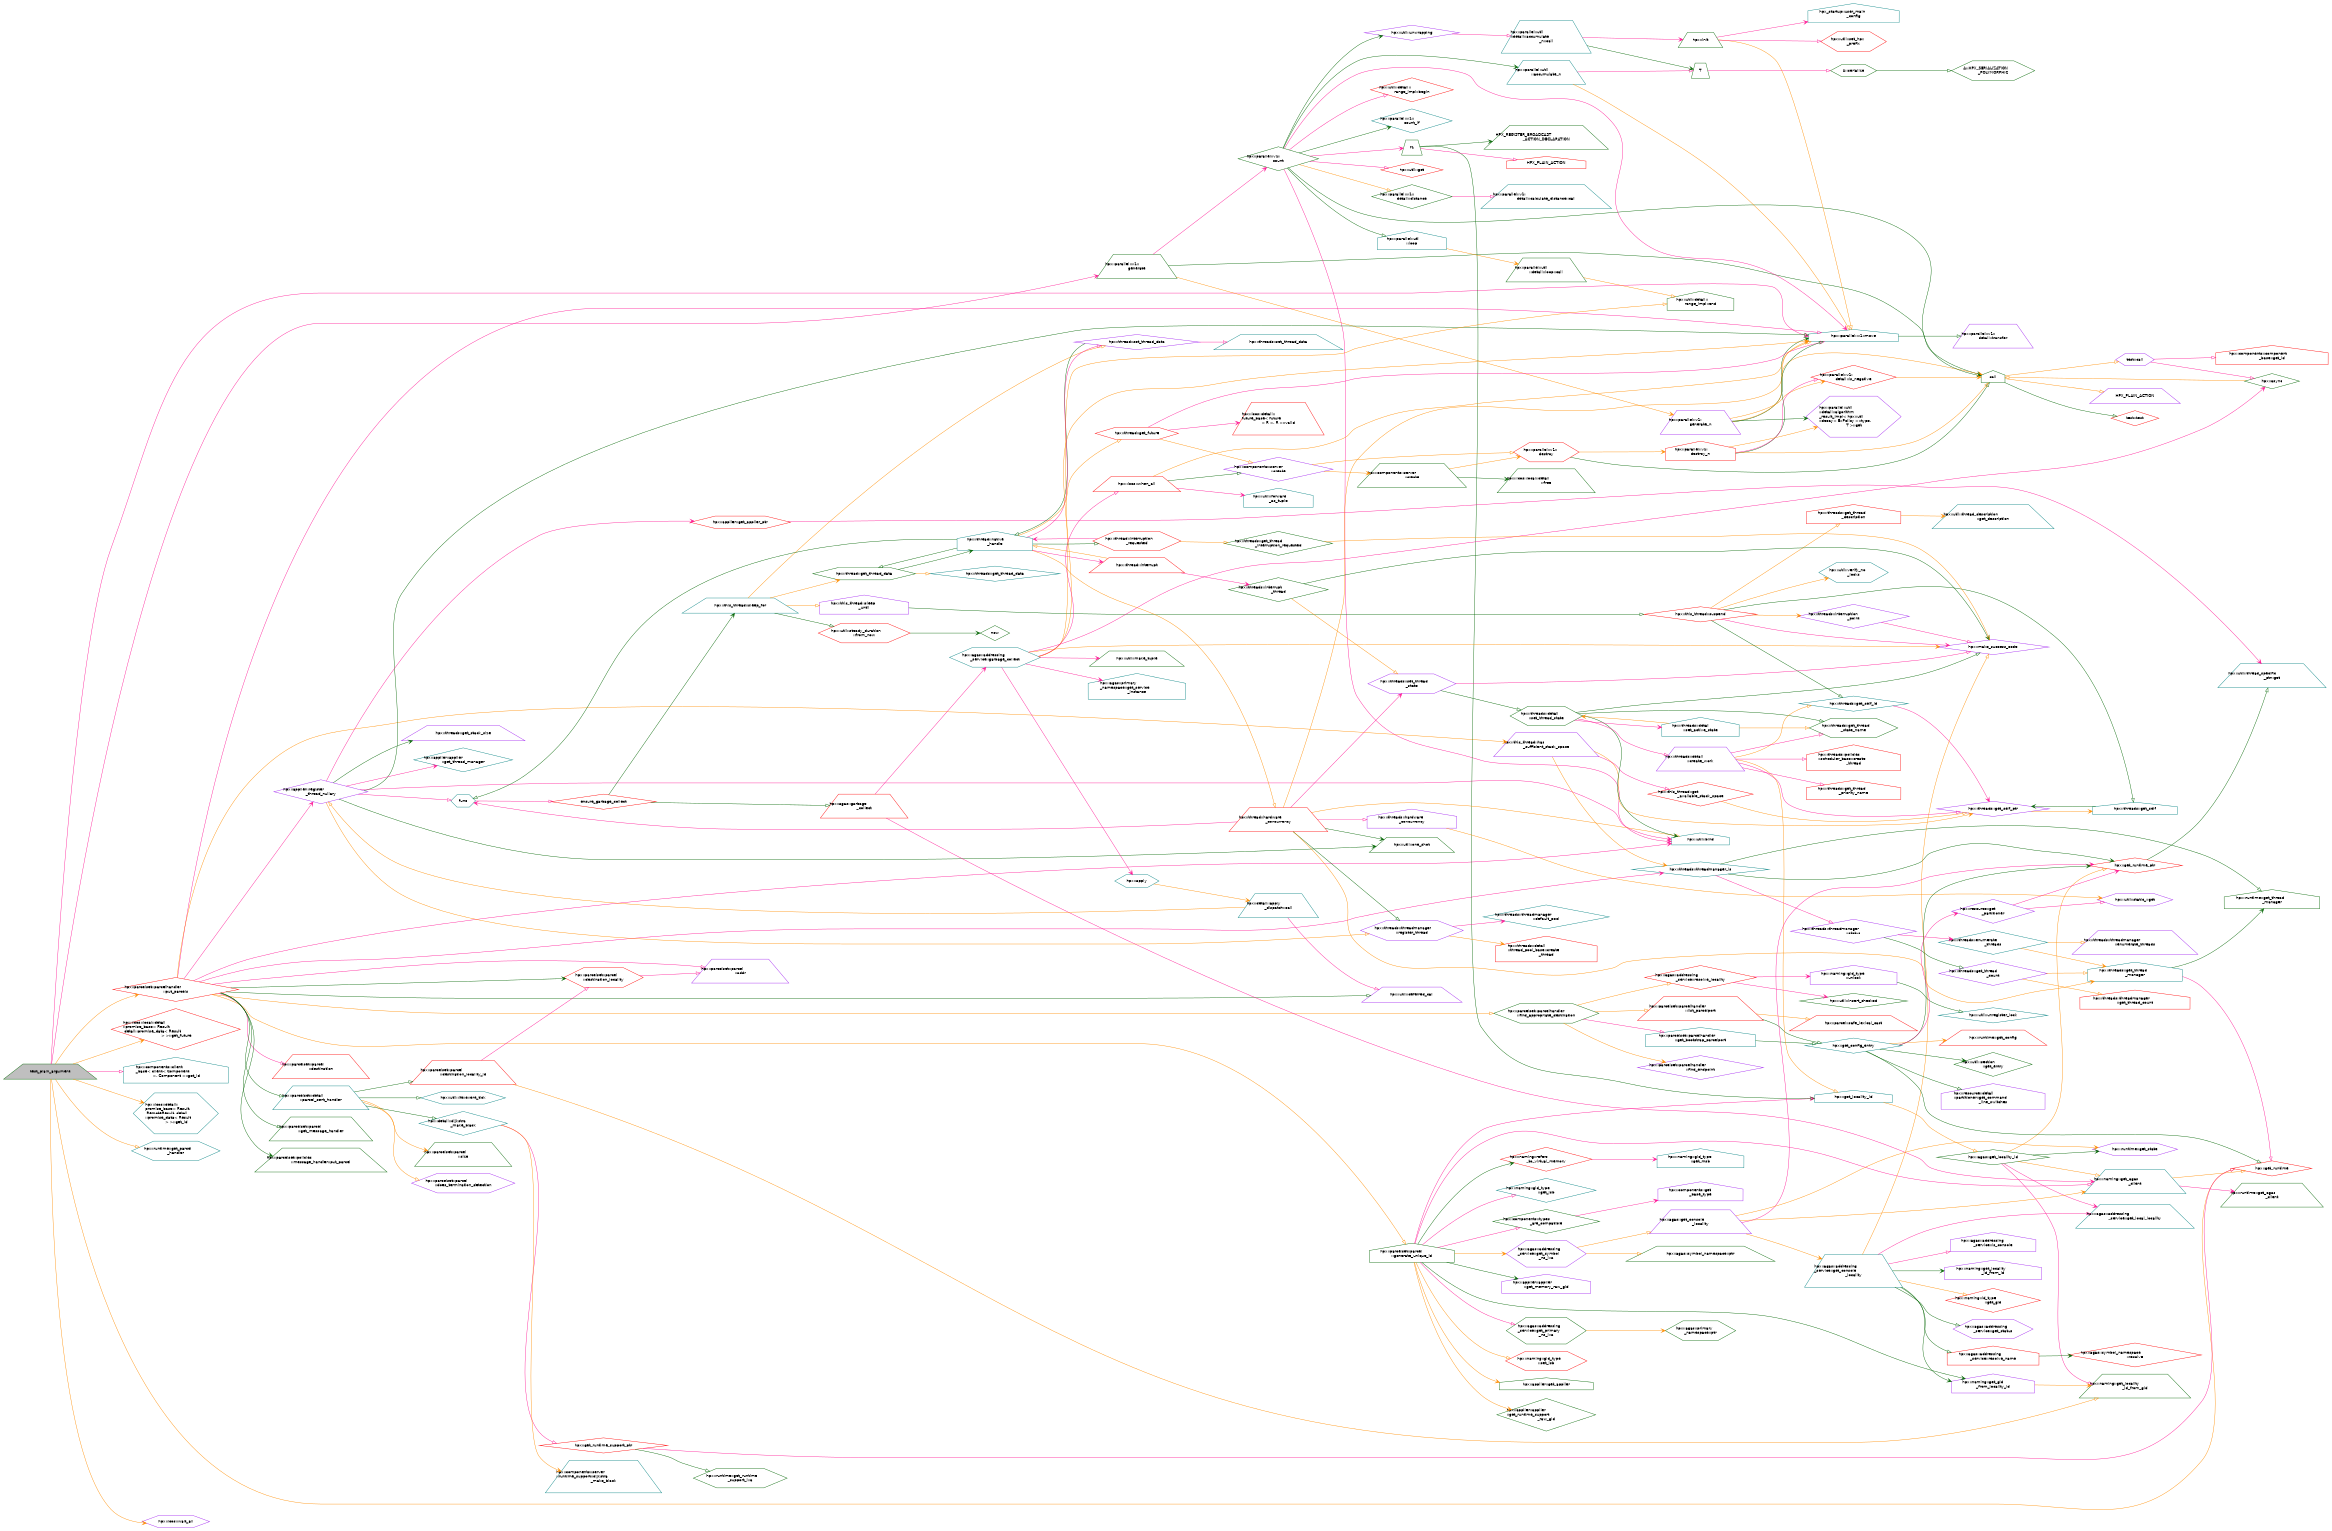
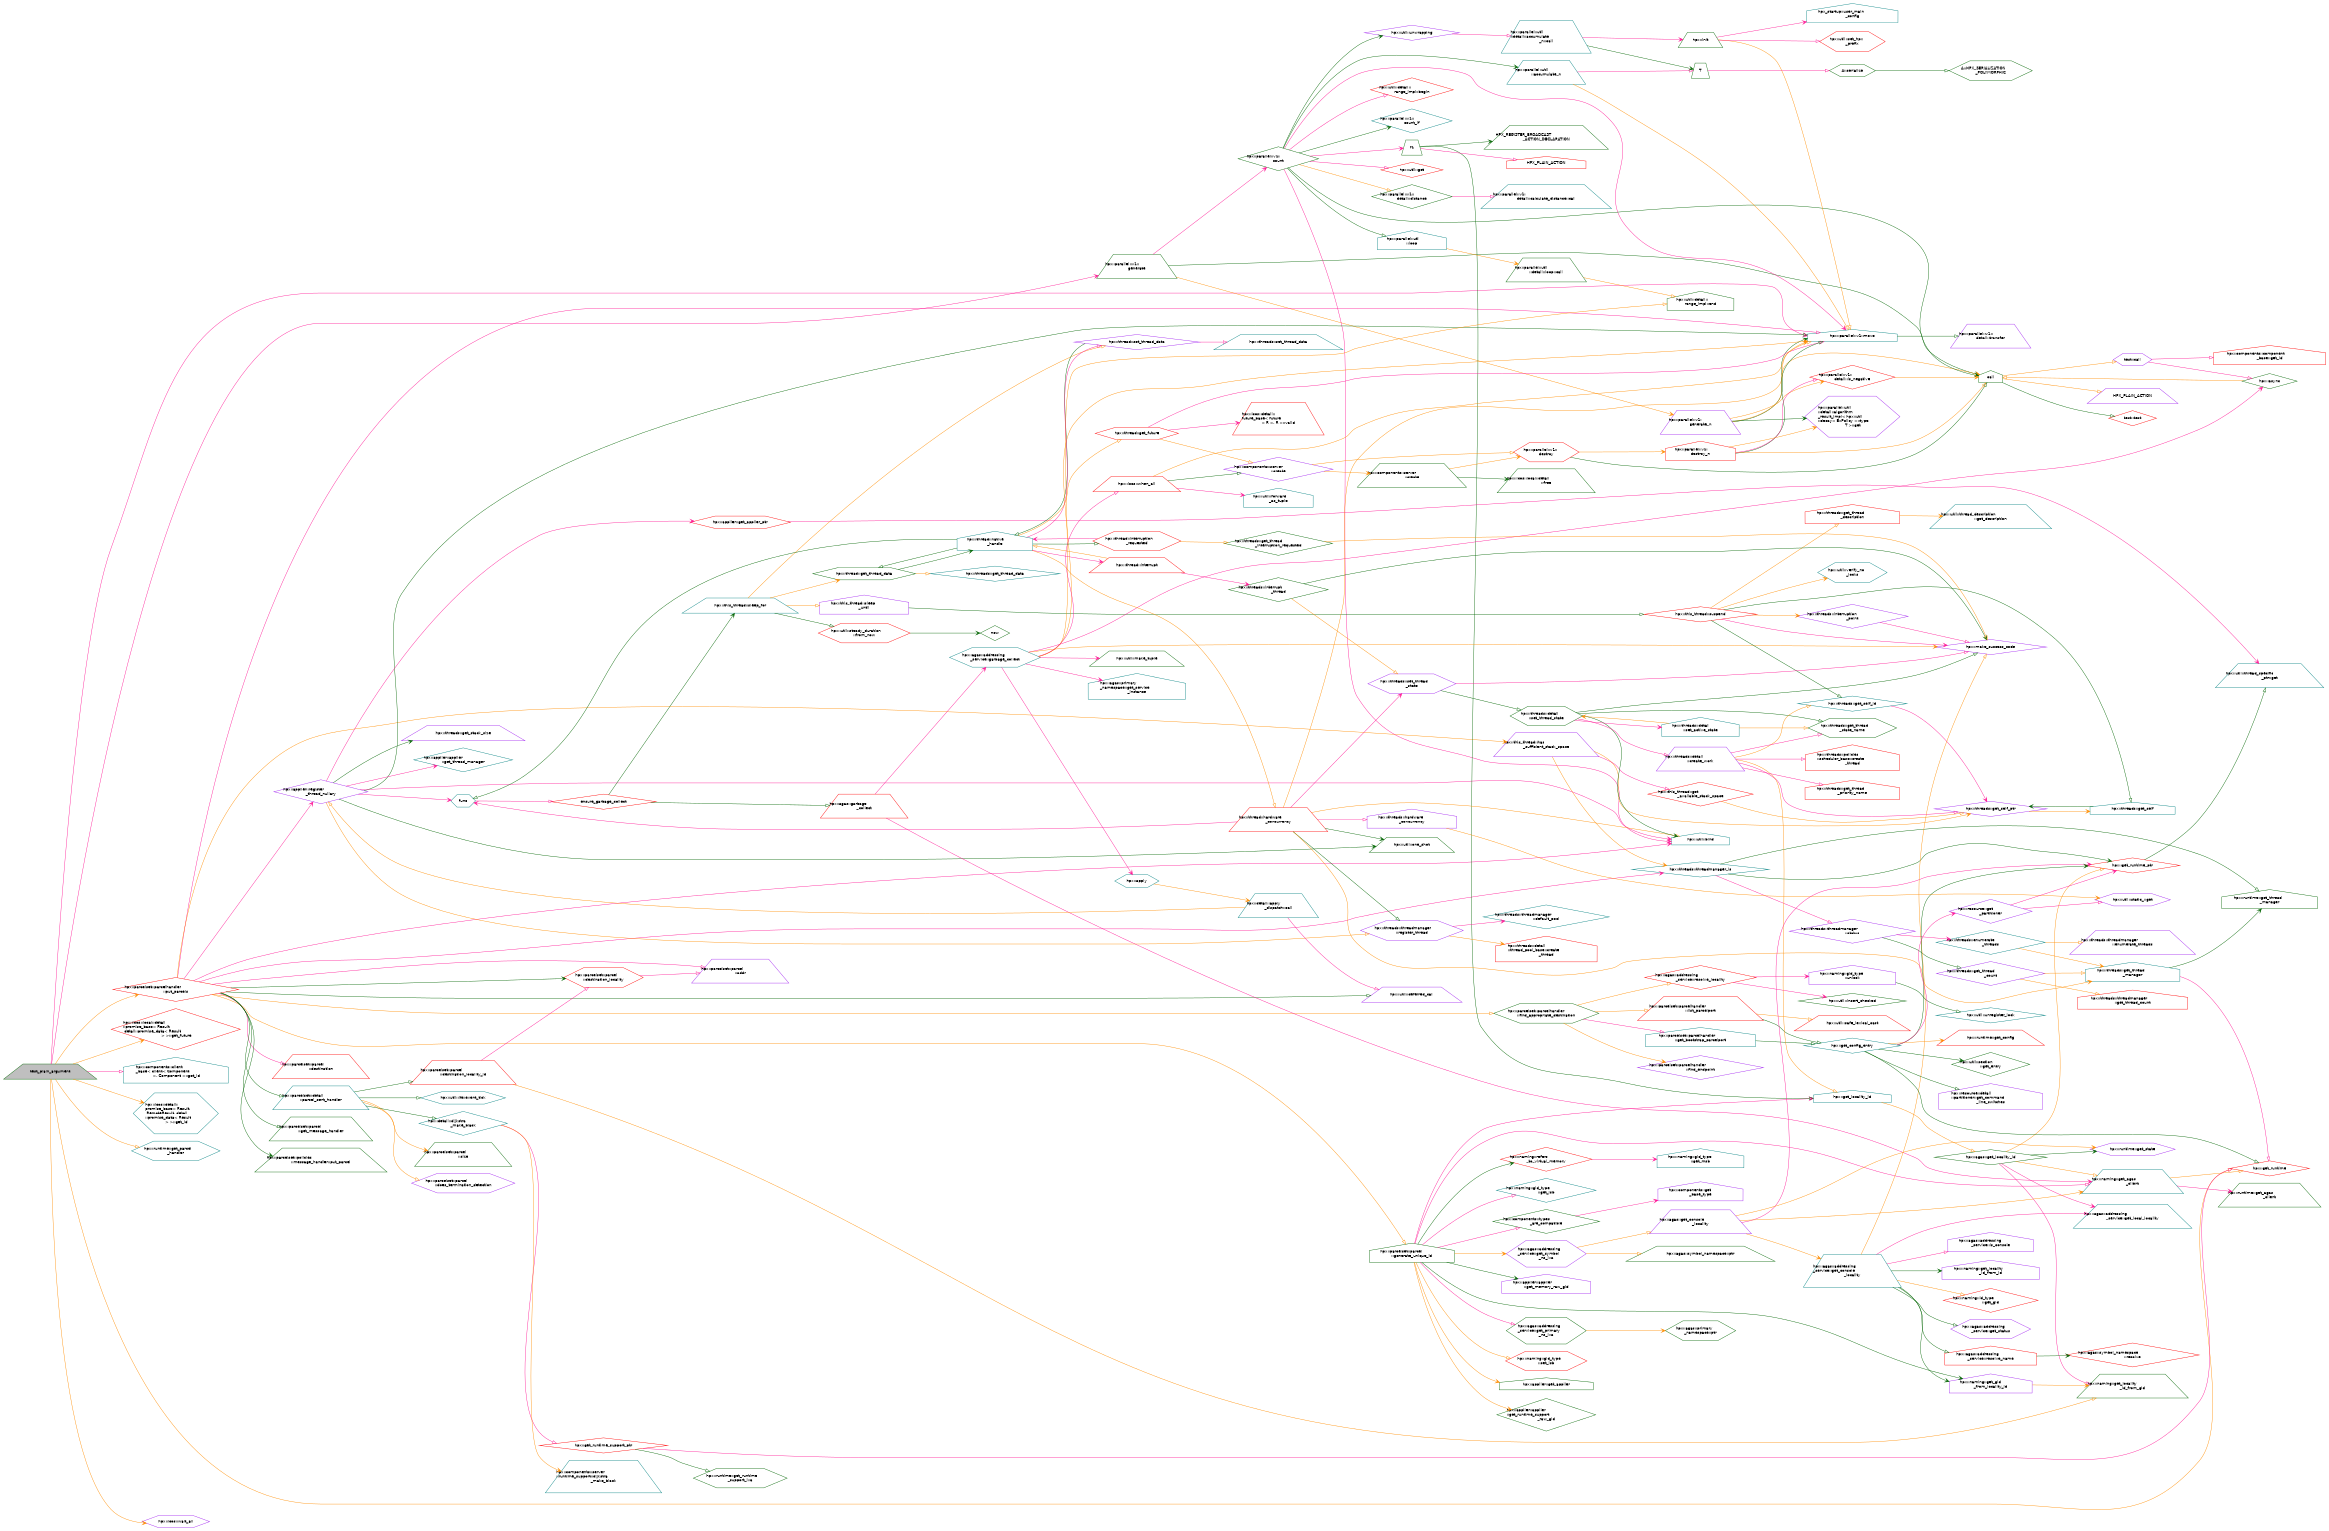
(403, 797) -> (403, 797)
(1854, 1023) -> (1852, 1023)
